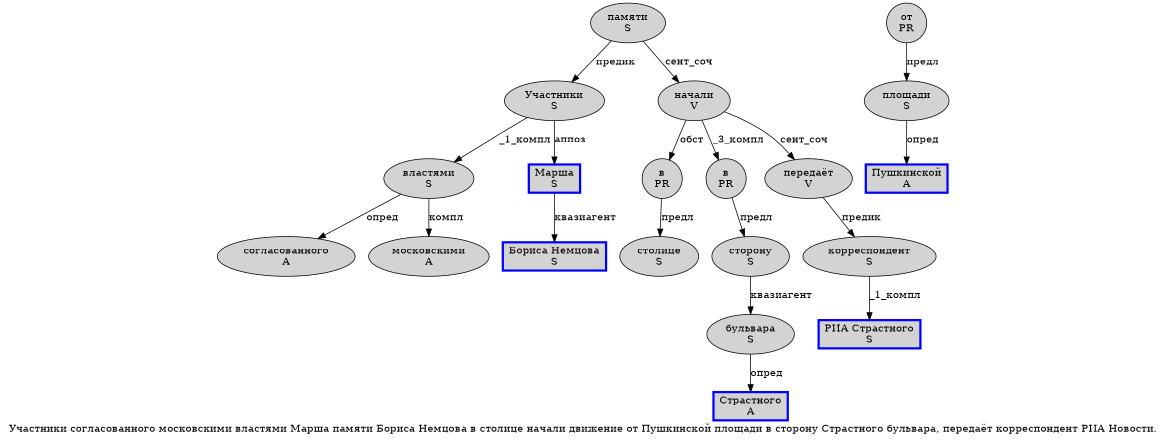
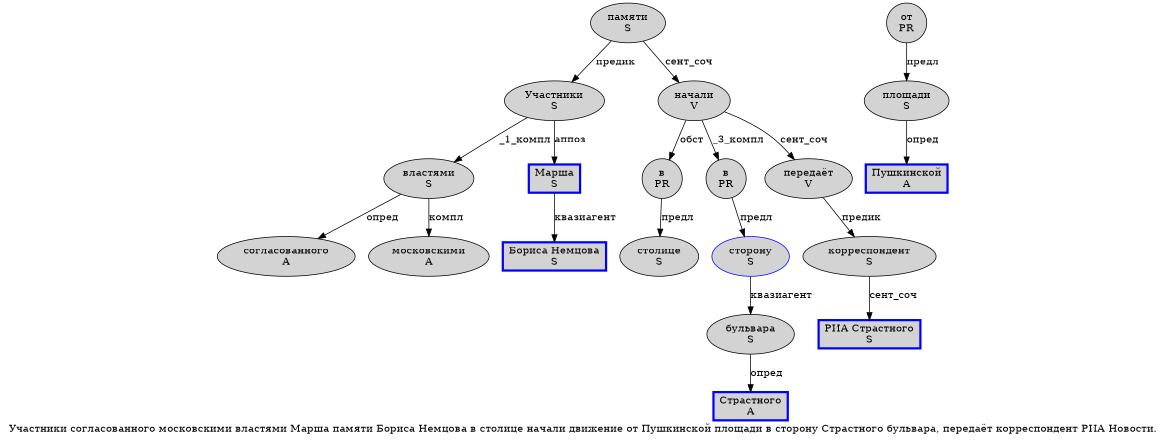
(751, 256) -> (751, 256)
(896, 295) -> (893, 295)
